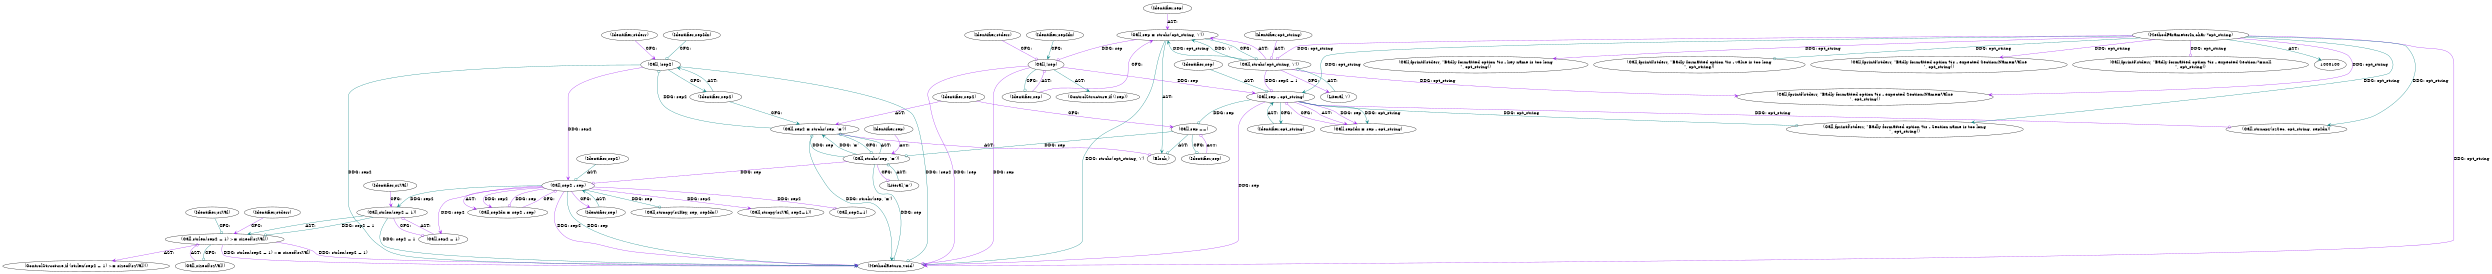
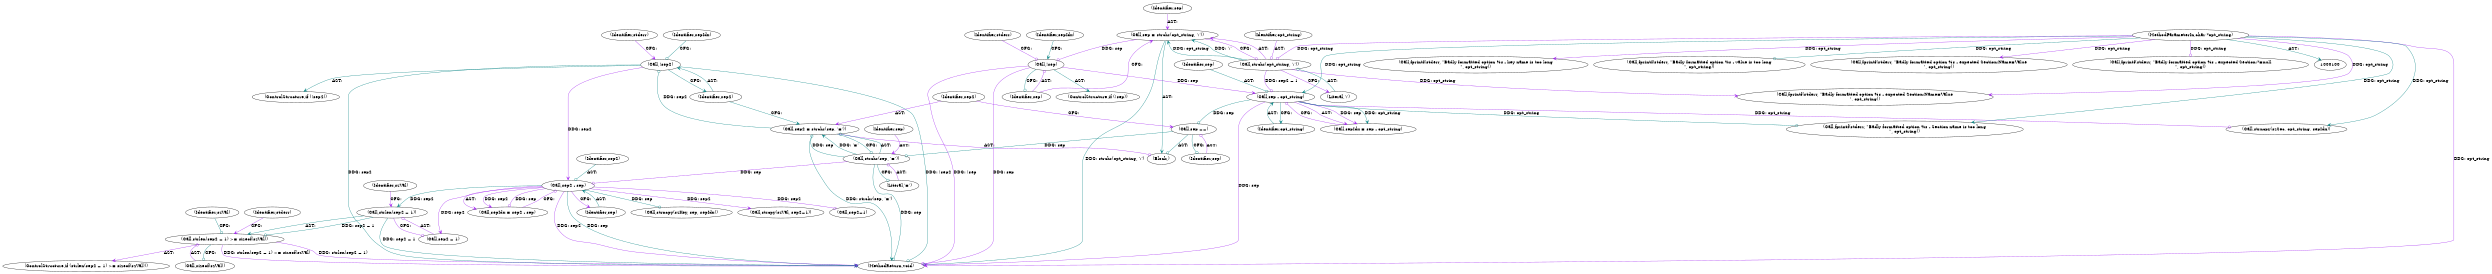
(1231, 46) -> (1231, 46)
none -> (296, 97)
(895, 172) -> (895, 172)
(880, 173) -> (880, 173)
